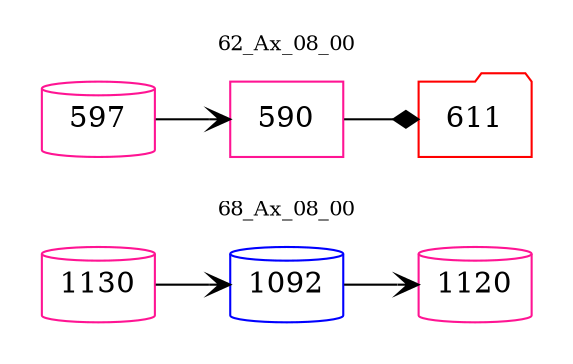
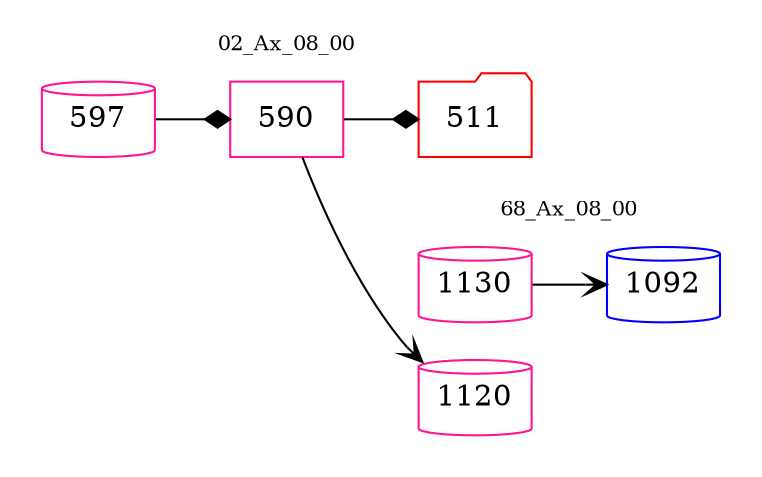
(287, 45) -> (287, 45)
(182, 119) -> (180, 119)
(475, 119) -> (475, 119)
(371, 285) -> (347, 257)
